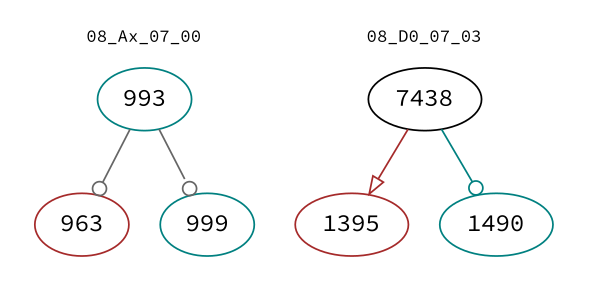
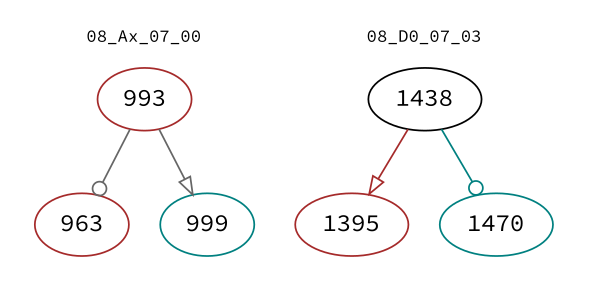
(145, 99) -> (145, 99)
(425, 99) -> (425, 99)
(172, 154) -> (172, 154)
(496, 225) -> (496, 225)
